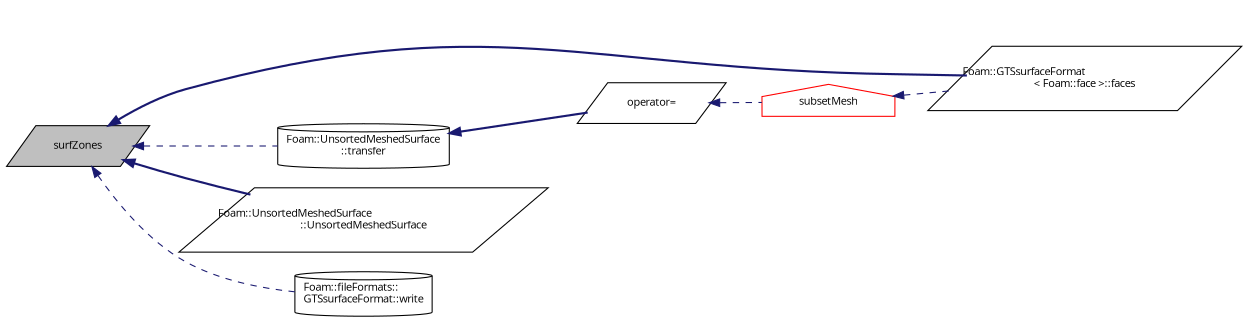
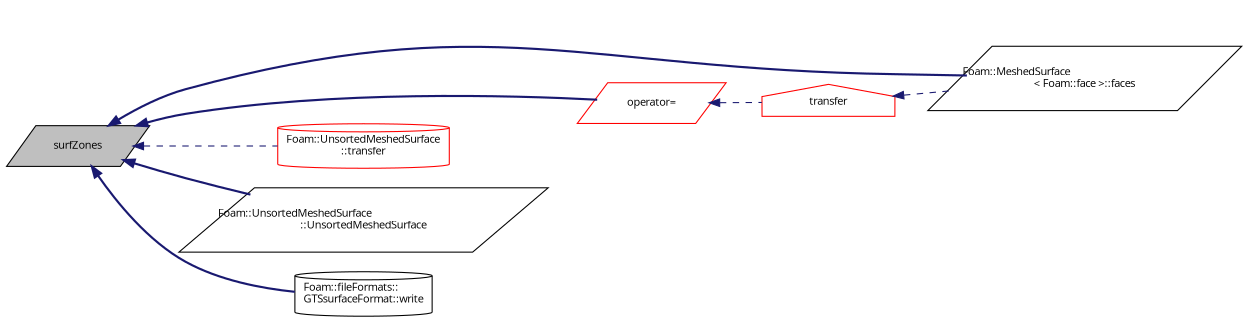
(1085, 78) -> (1085, 78)
(828, 102) -> (828, 102)
(652, 103) -> (652, 103)
(524, 122) -> (371, 97)
(364, 146) -> (364, 146)
(181, 259) -> (181, 259)
